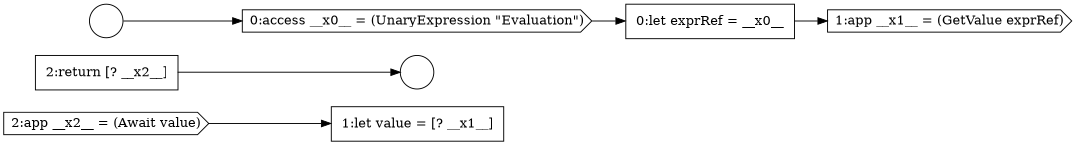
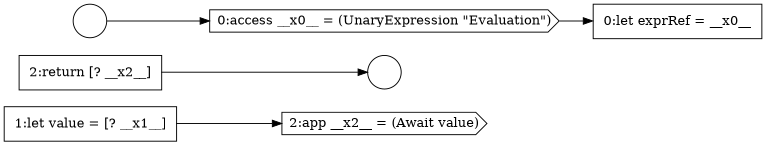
(950, 21) -> none
(265, 123) -> (224, 123)
